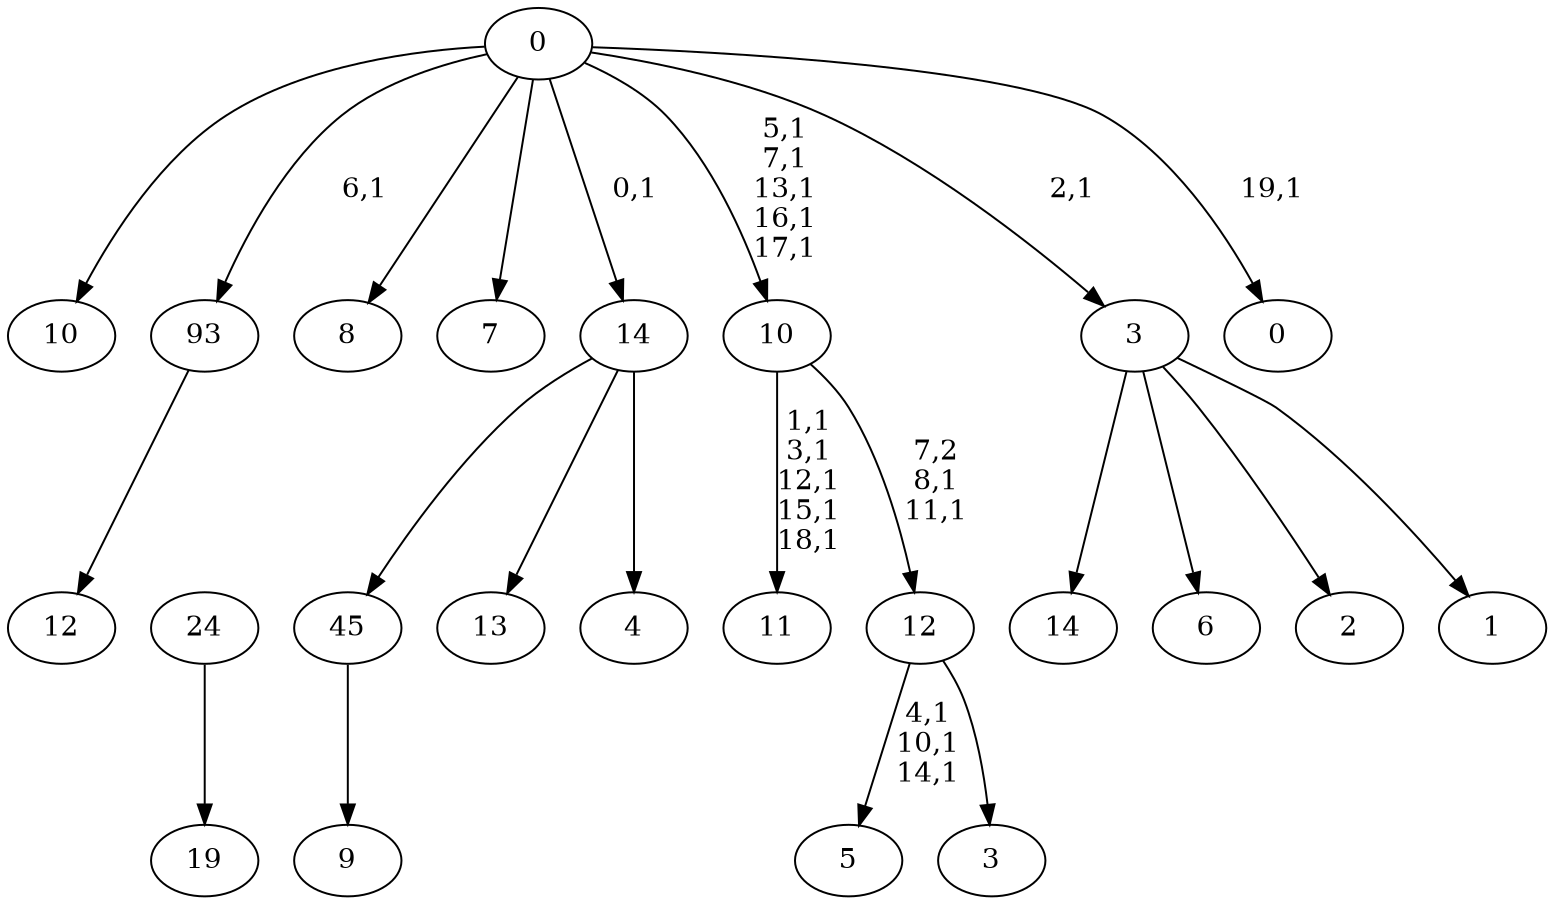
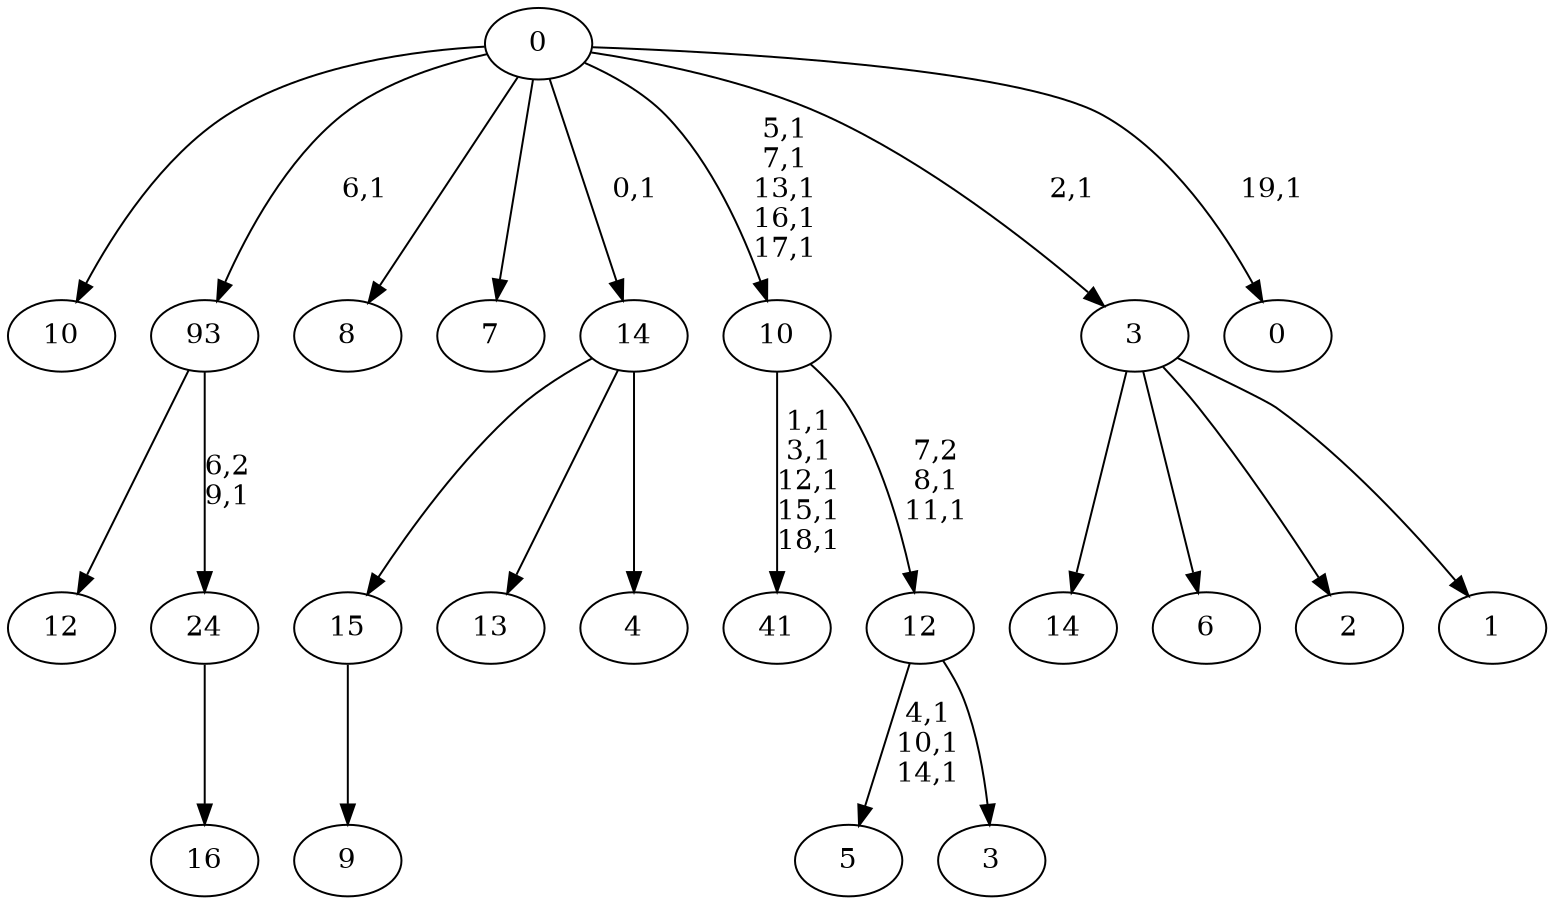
none -> (205, 472)
(348, 628) -> (348, 628)
(777, 628) -> (777, 628)
(205, 861) -> (205, 861)
